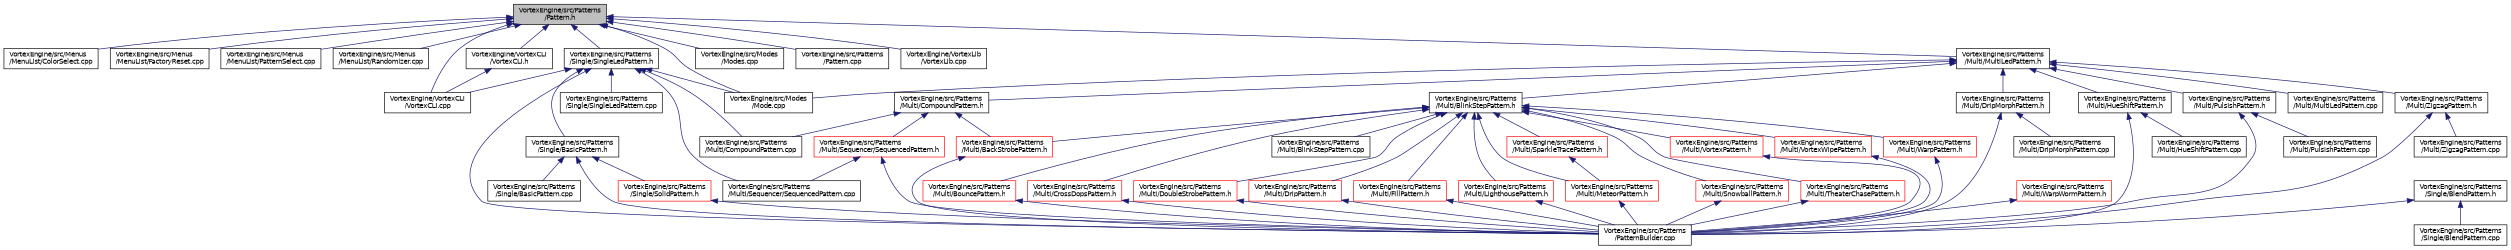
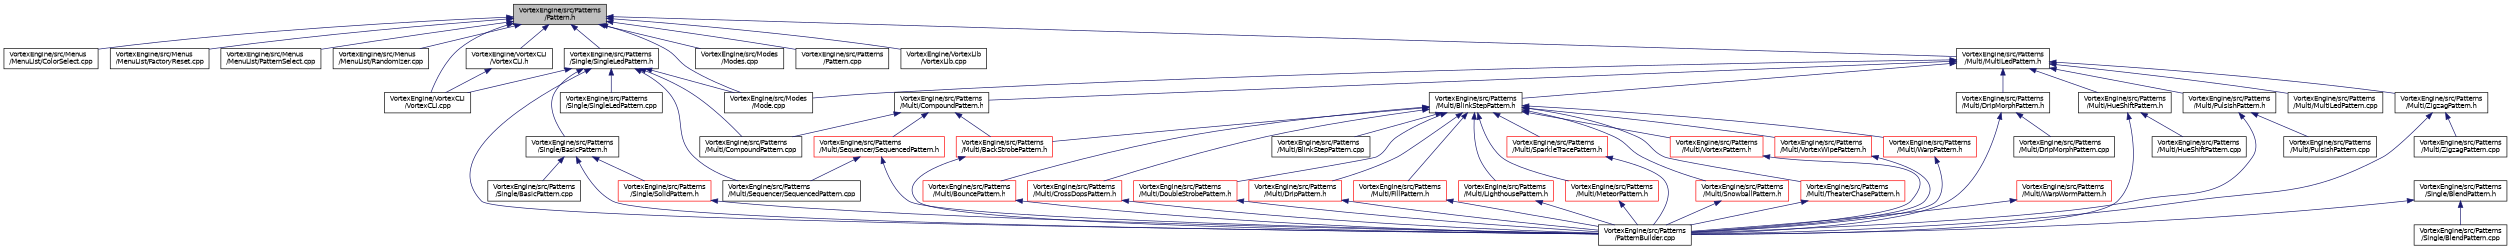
(1587, 171) -> (1662, 178)
